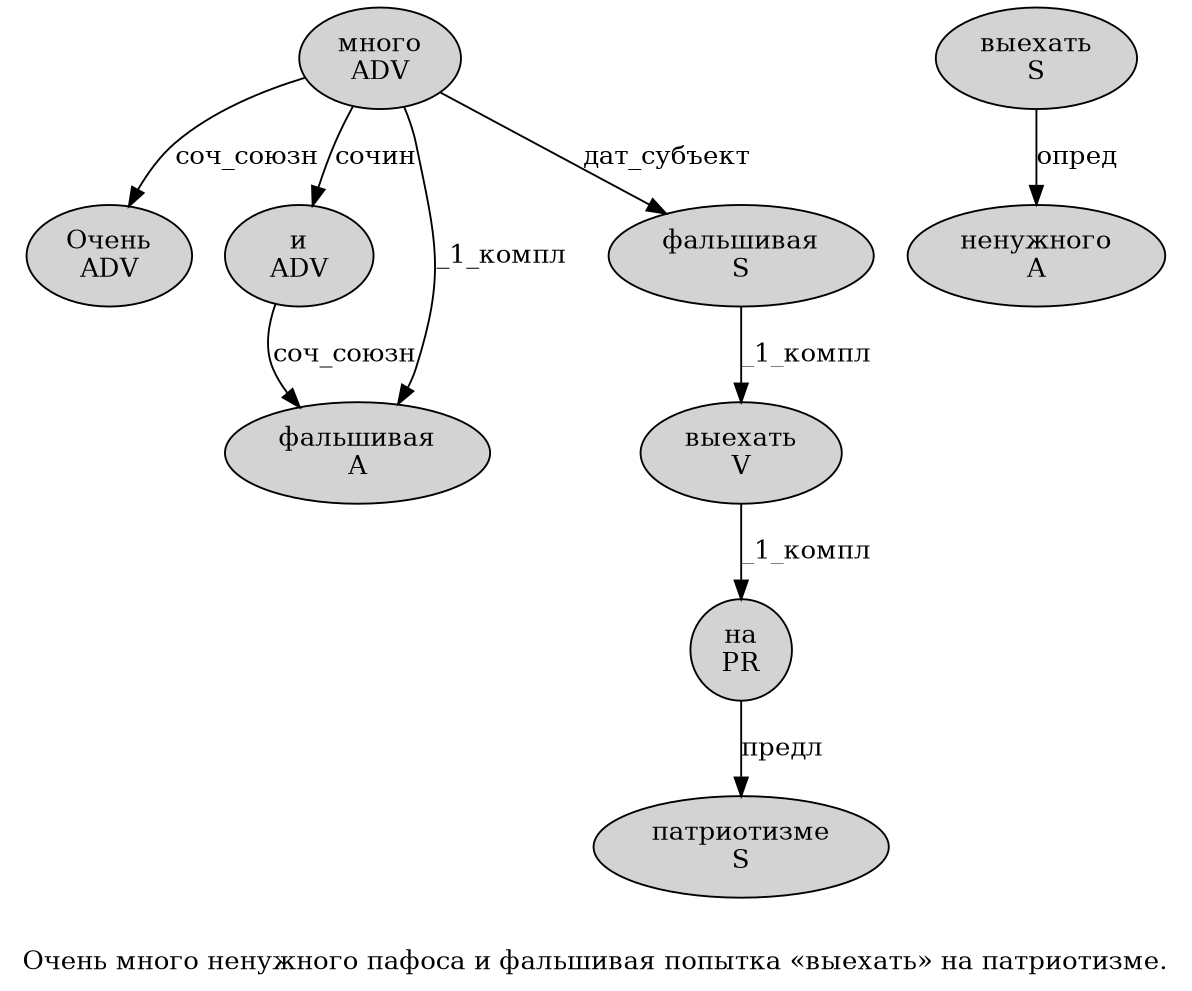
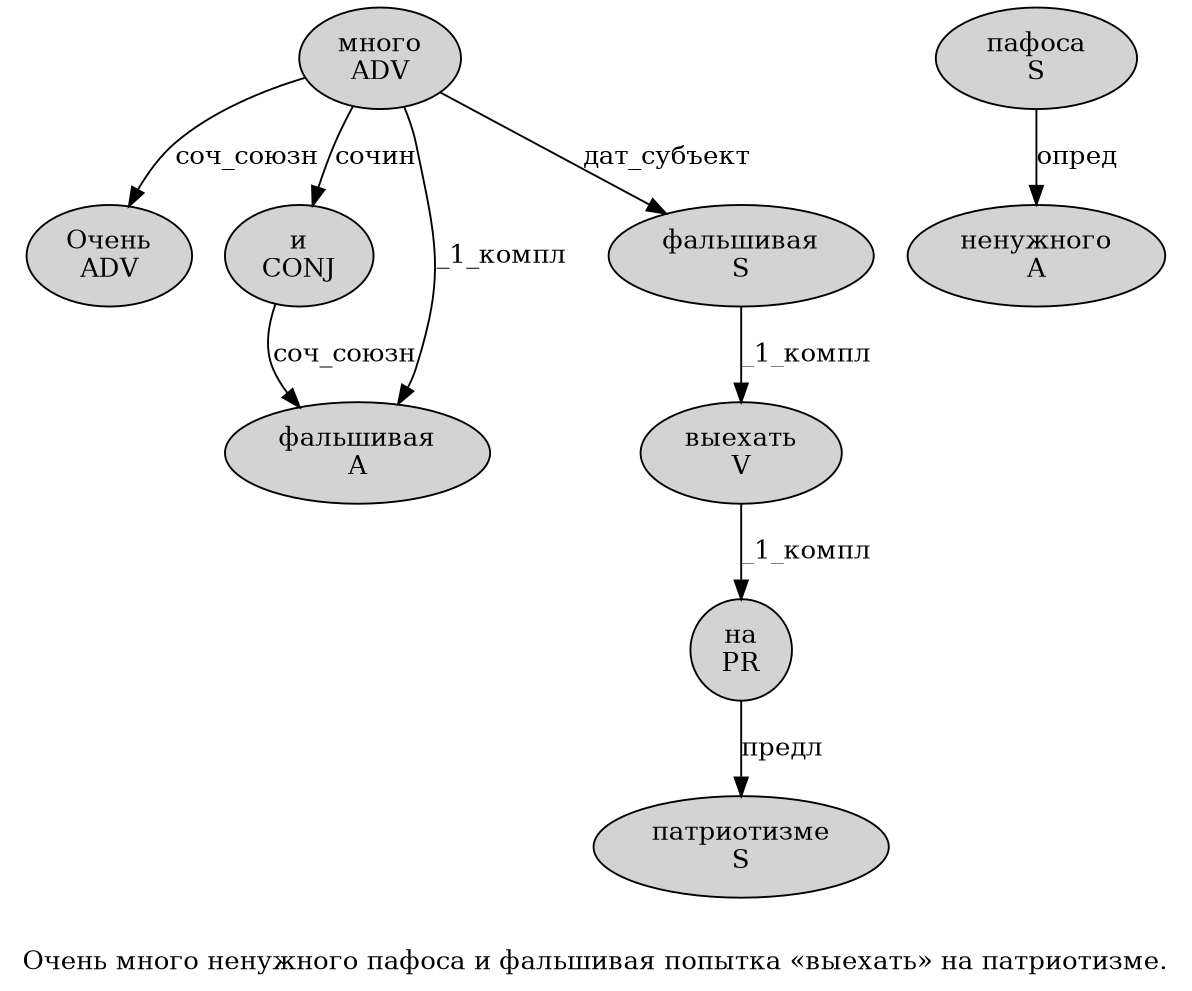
(1036, 58) -> (1036, 58)
(299, 256) -> (299, 256)
